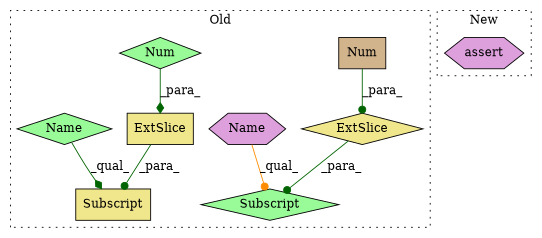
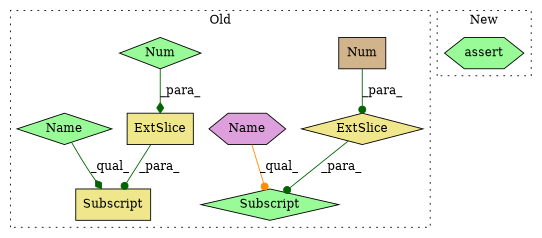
(484, 53) -> (484, 53)
